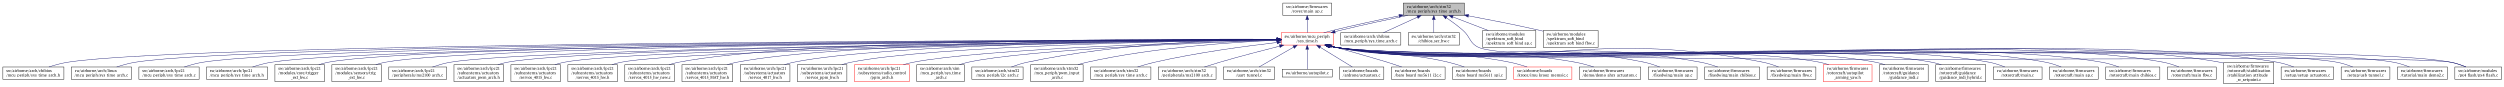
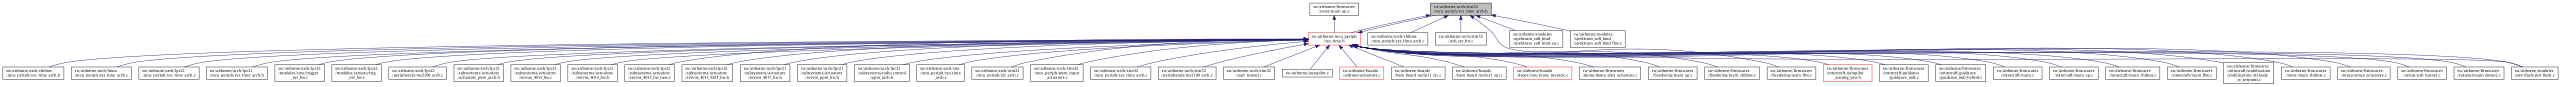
(1434, 39) -> (1461, 39)
(882, 73) -> (882, 73)
(1057, 73) -> (1057, 73)
(1362, 73) -> (1362, 73)
none -> (2306, 73)
